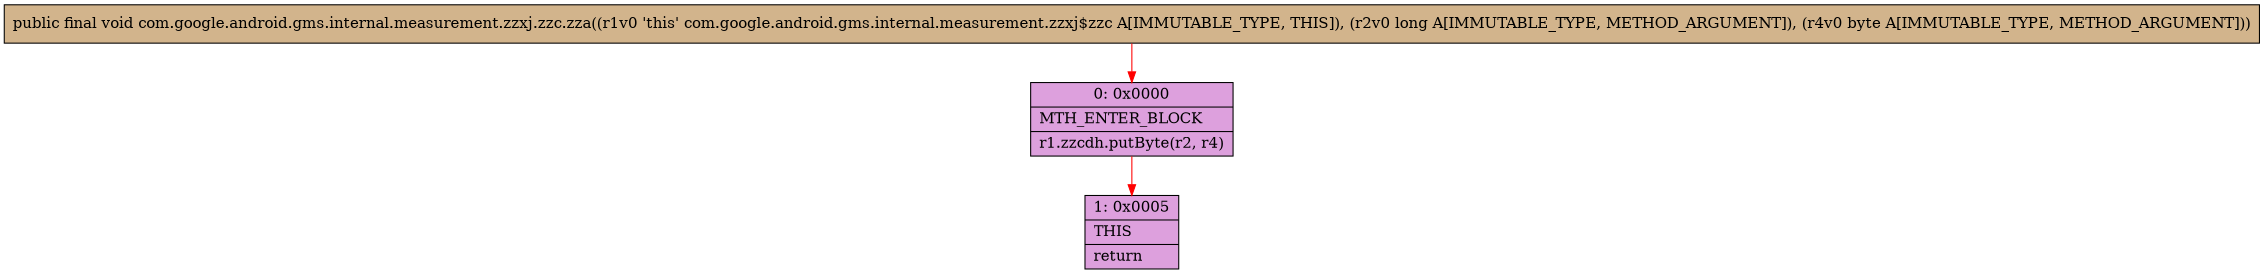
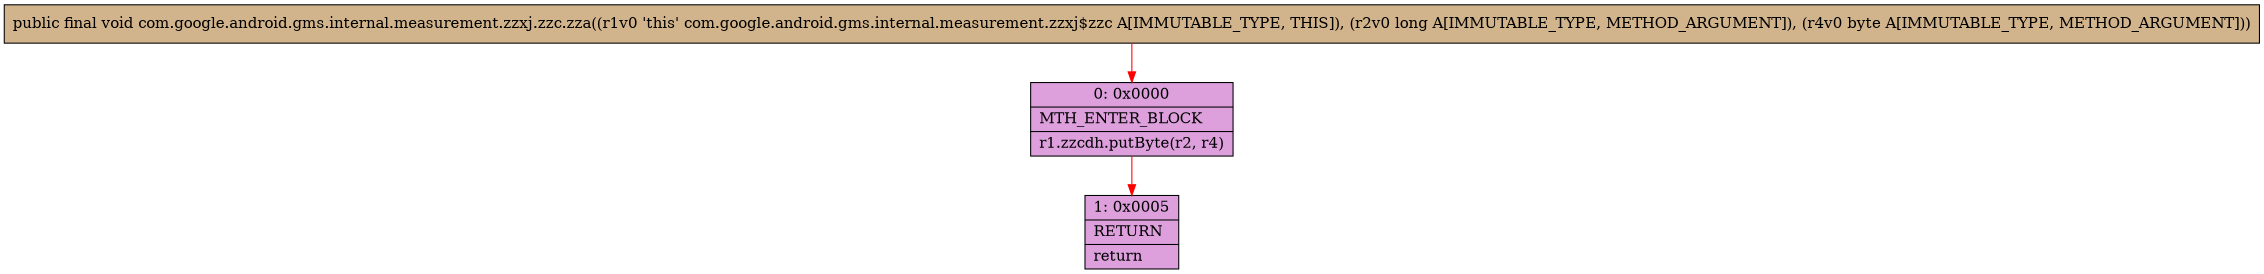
(1113, 232) -> (1128, 232)
